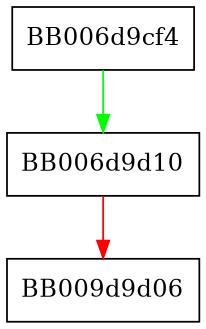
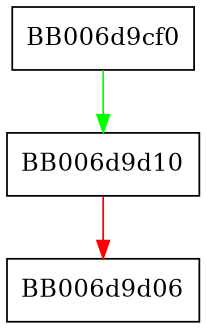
(103, 38) -> (103, 38)
(103, 290) -> (103, 290)
